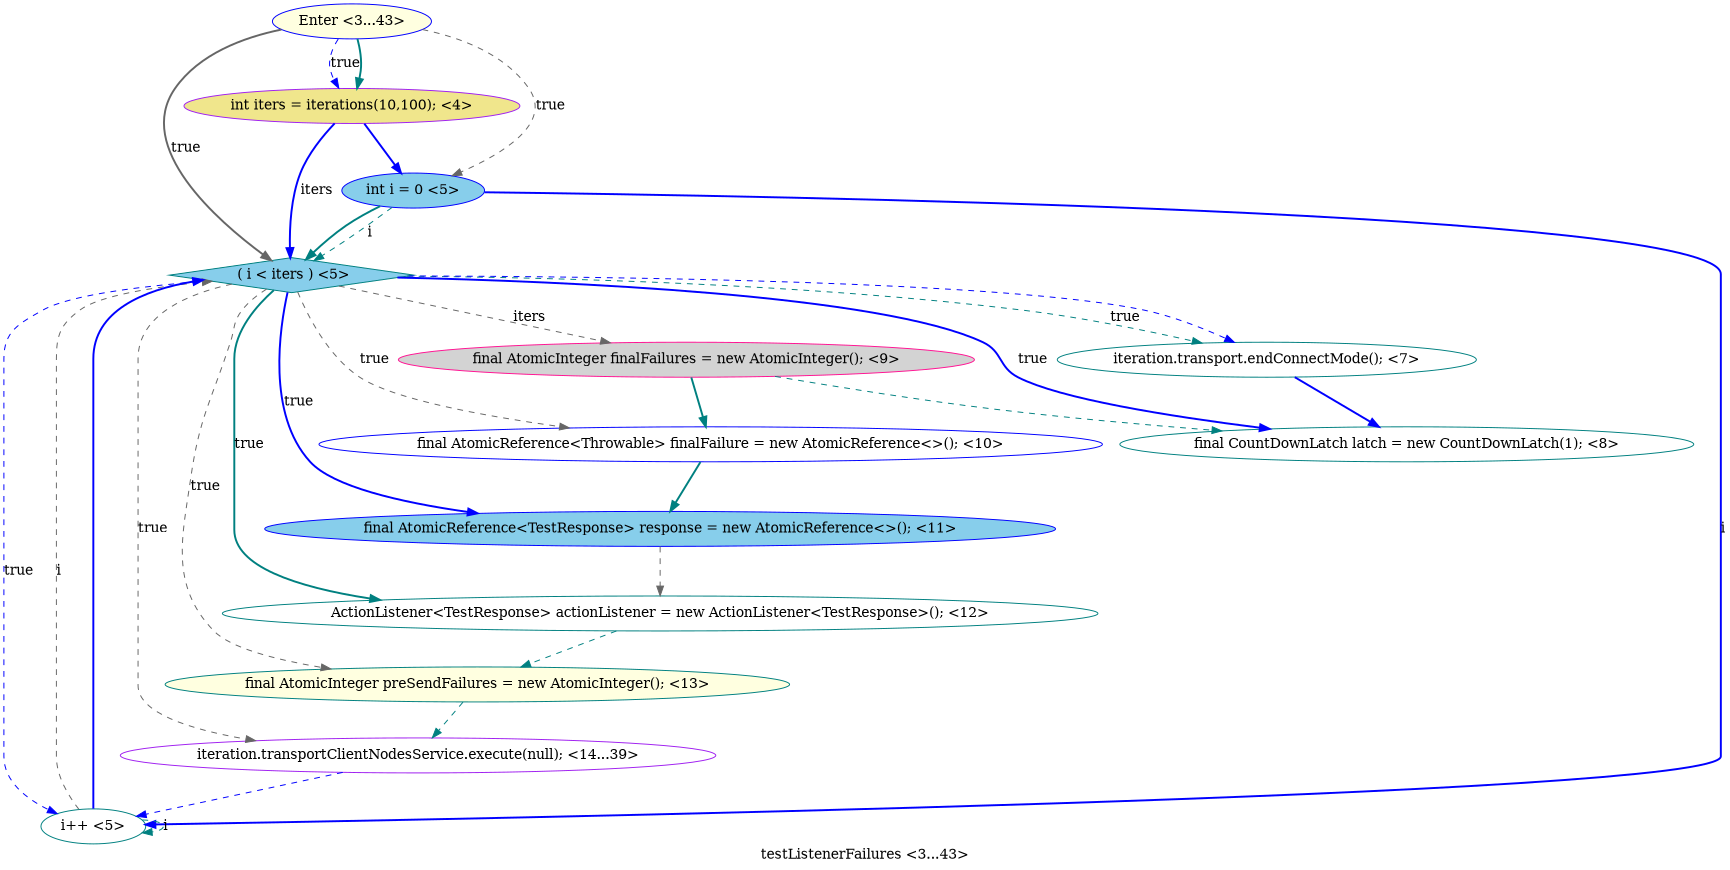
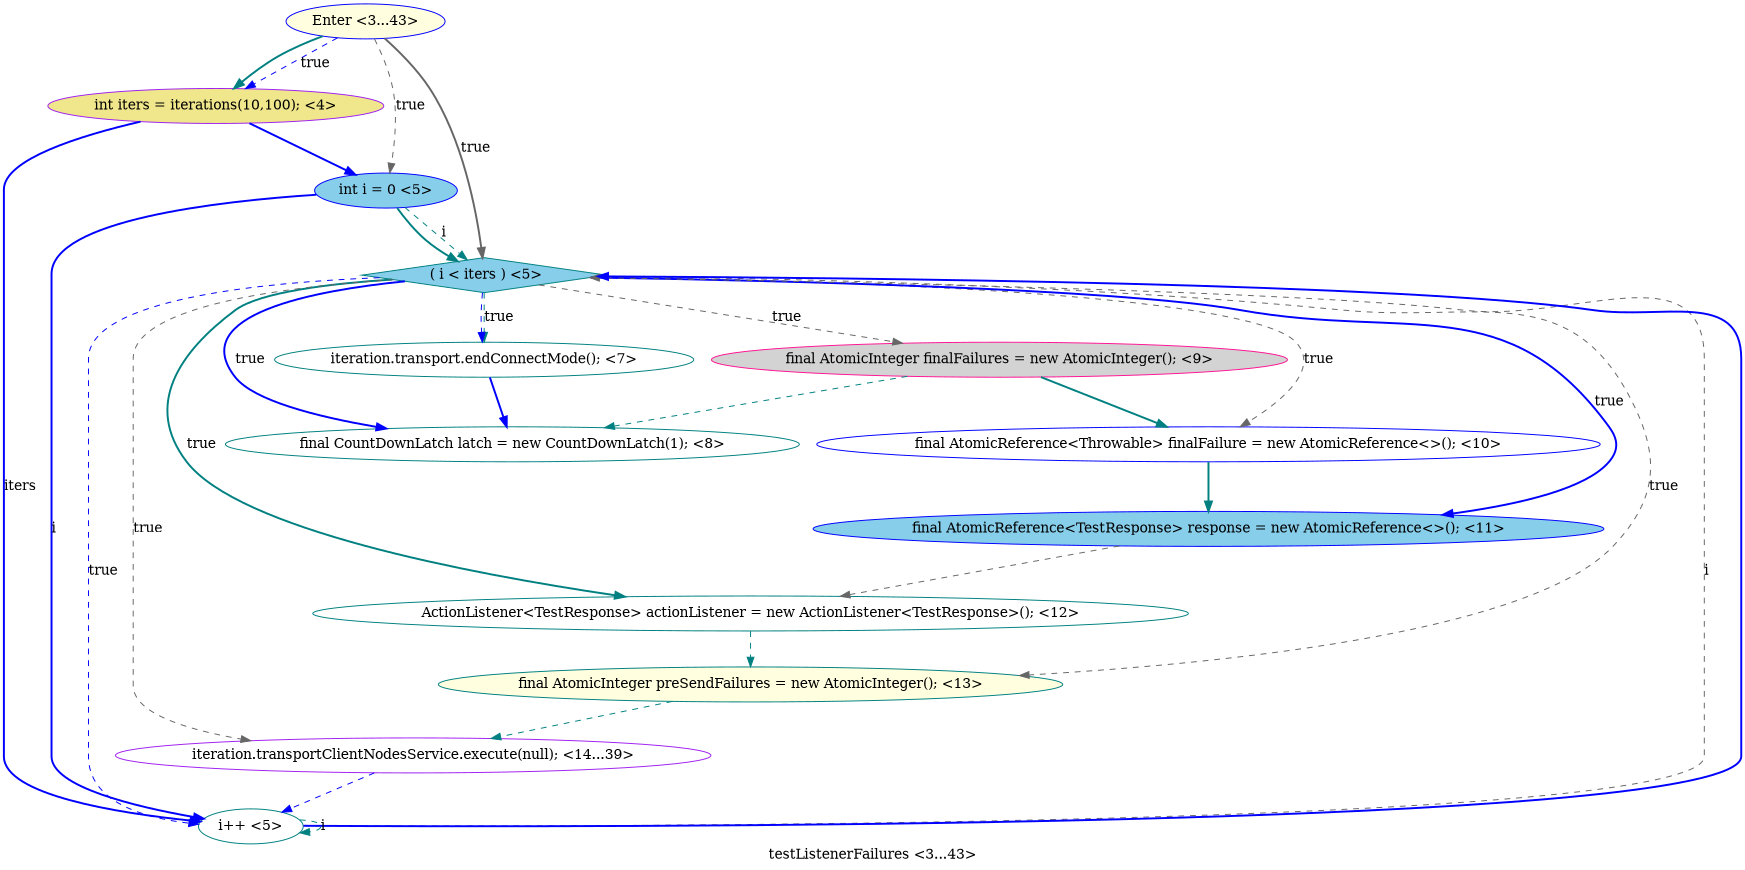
(298, 180) -> (4, 496)
(530, 317) -> (787, 317)
